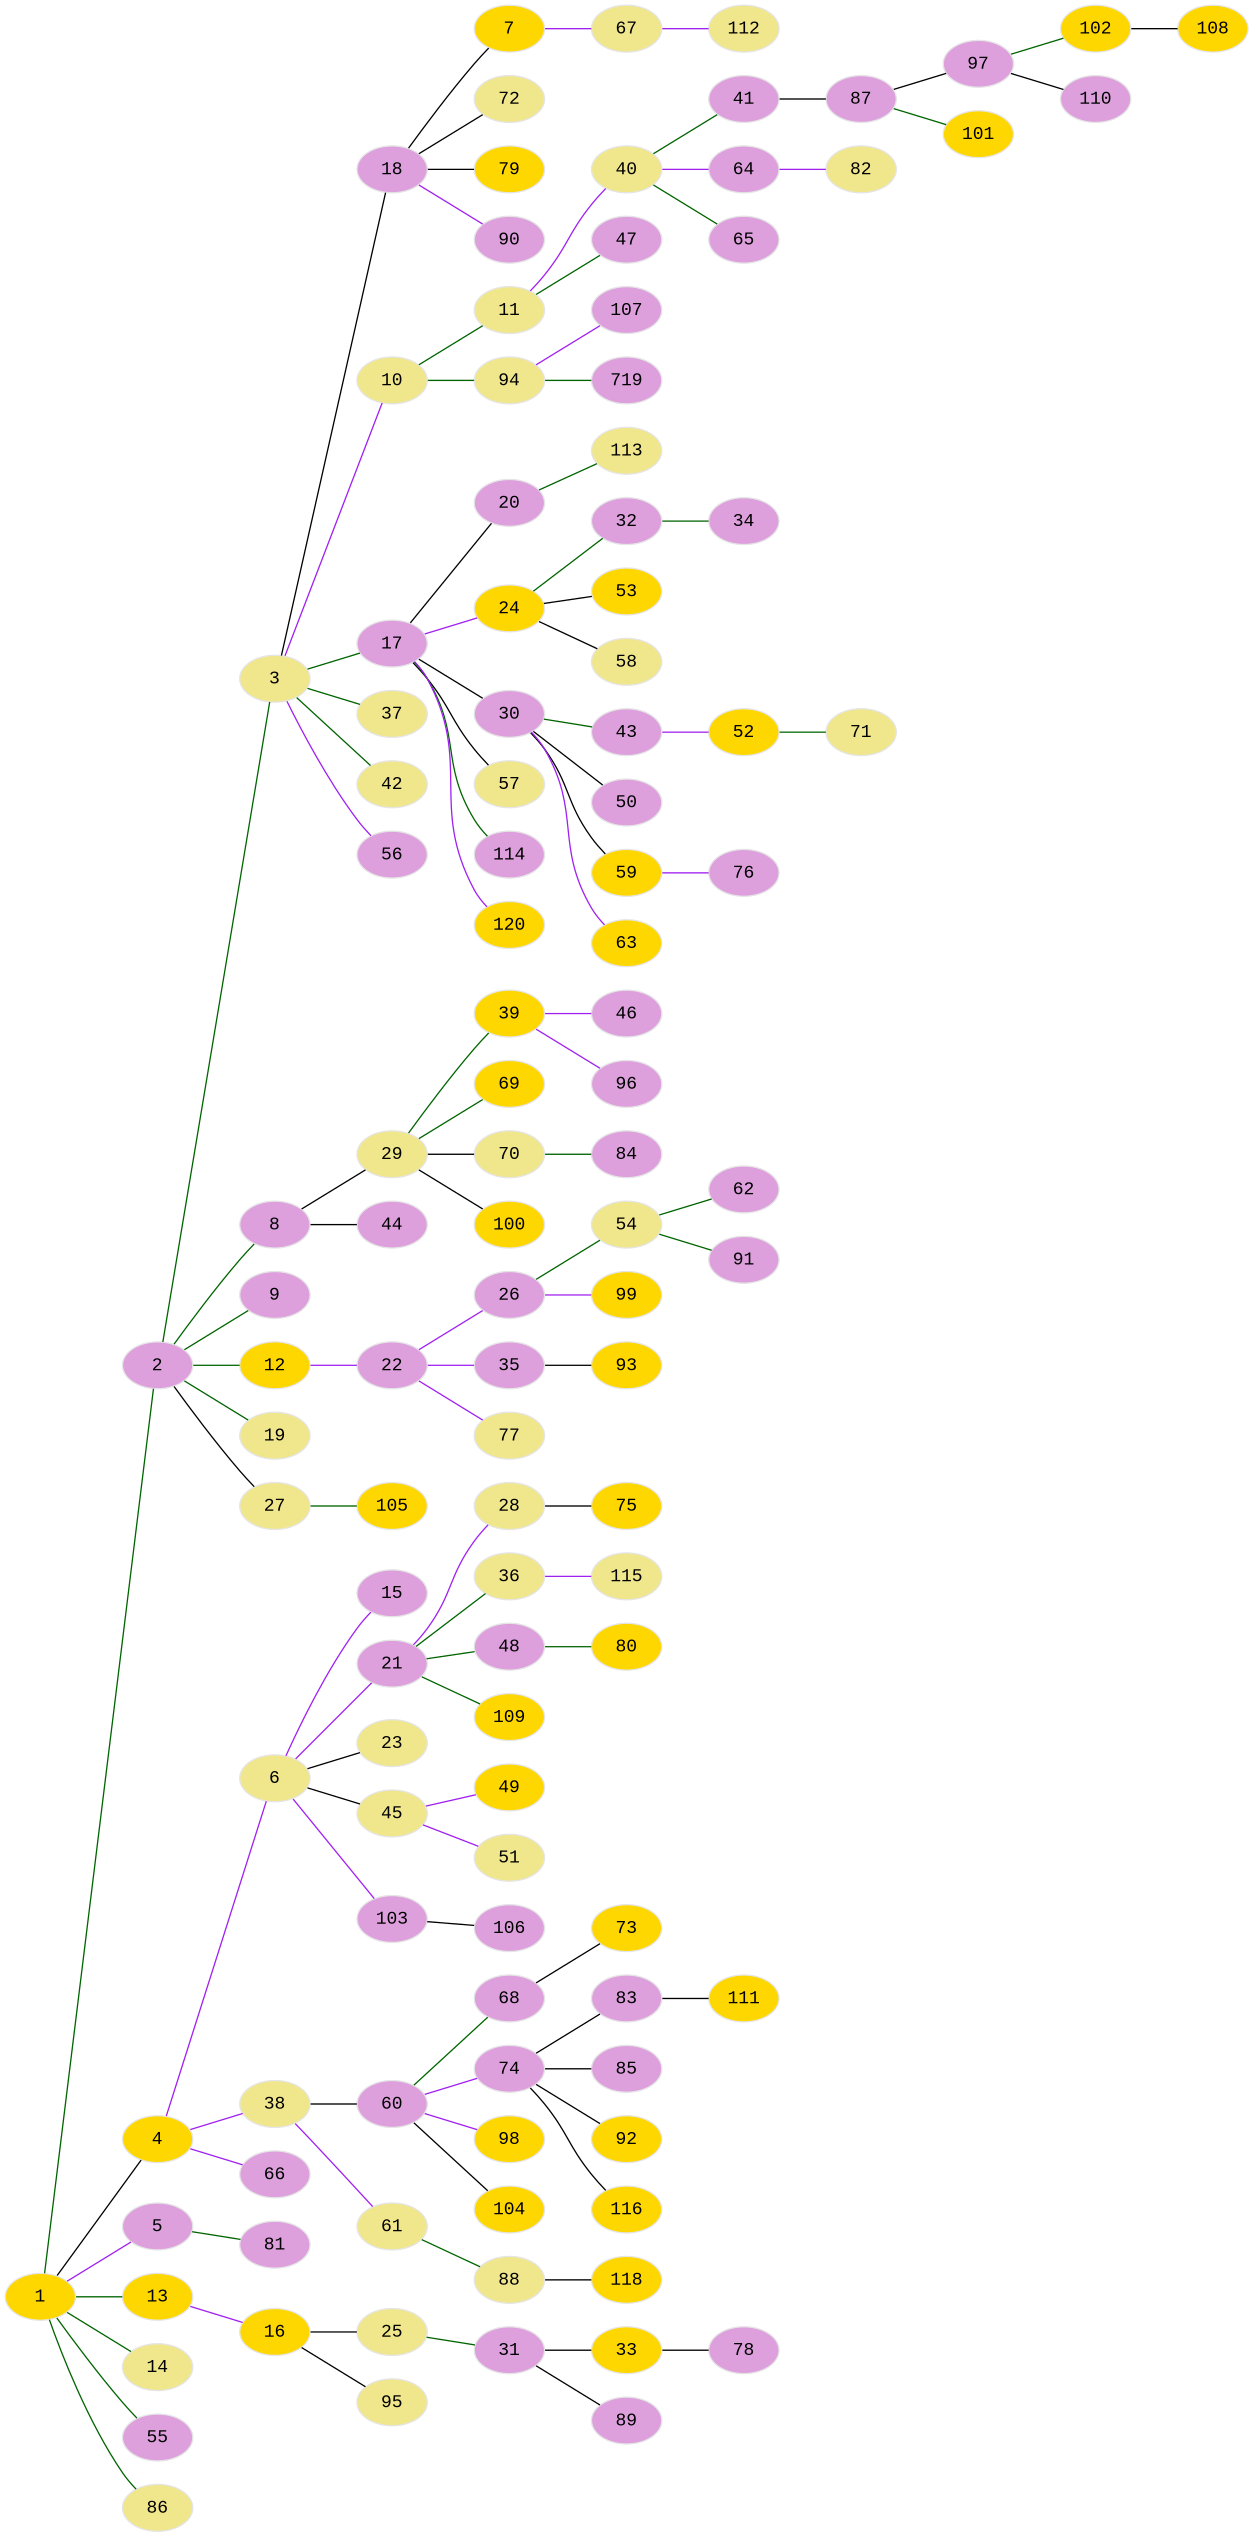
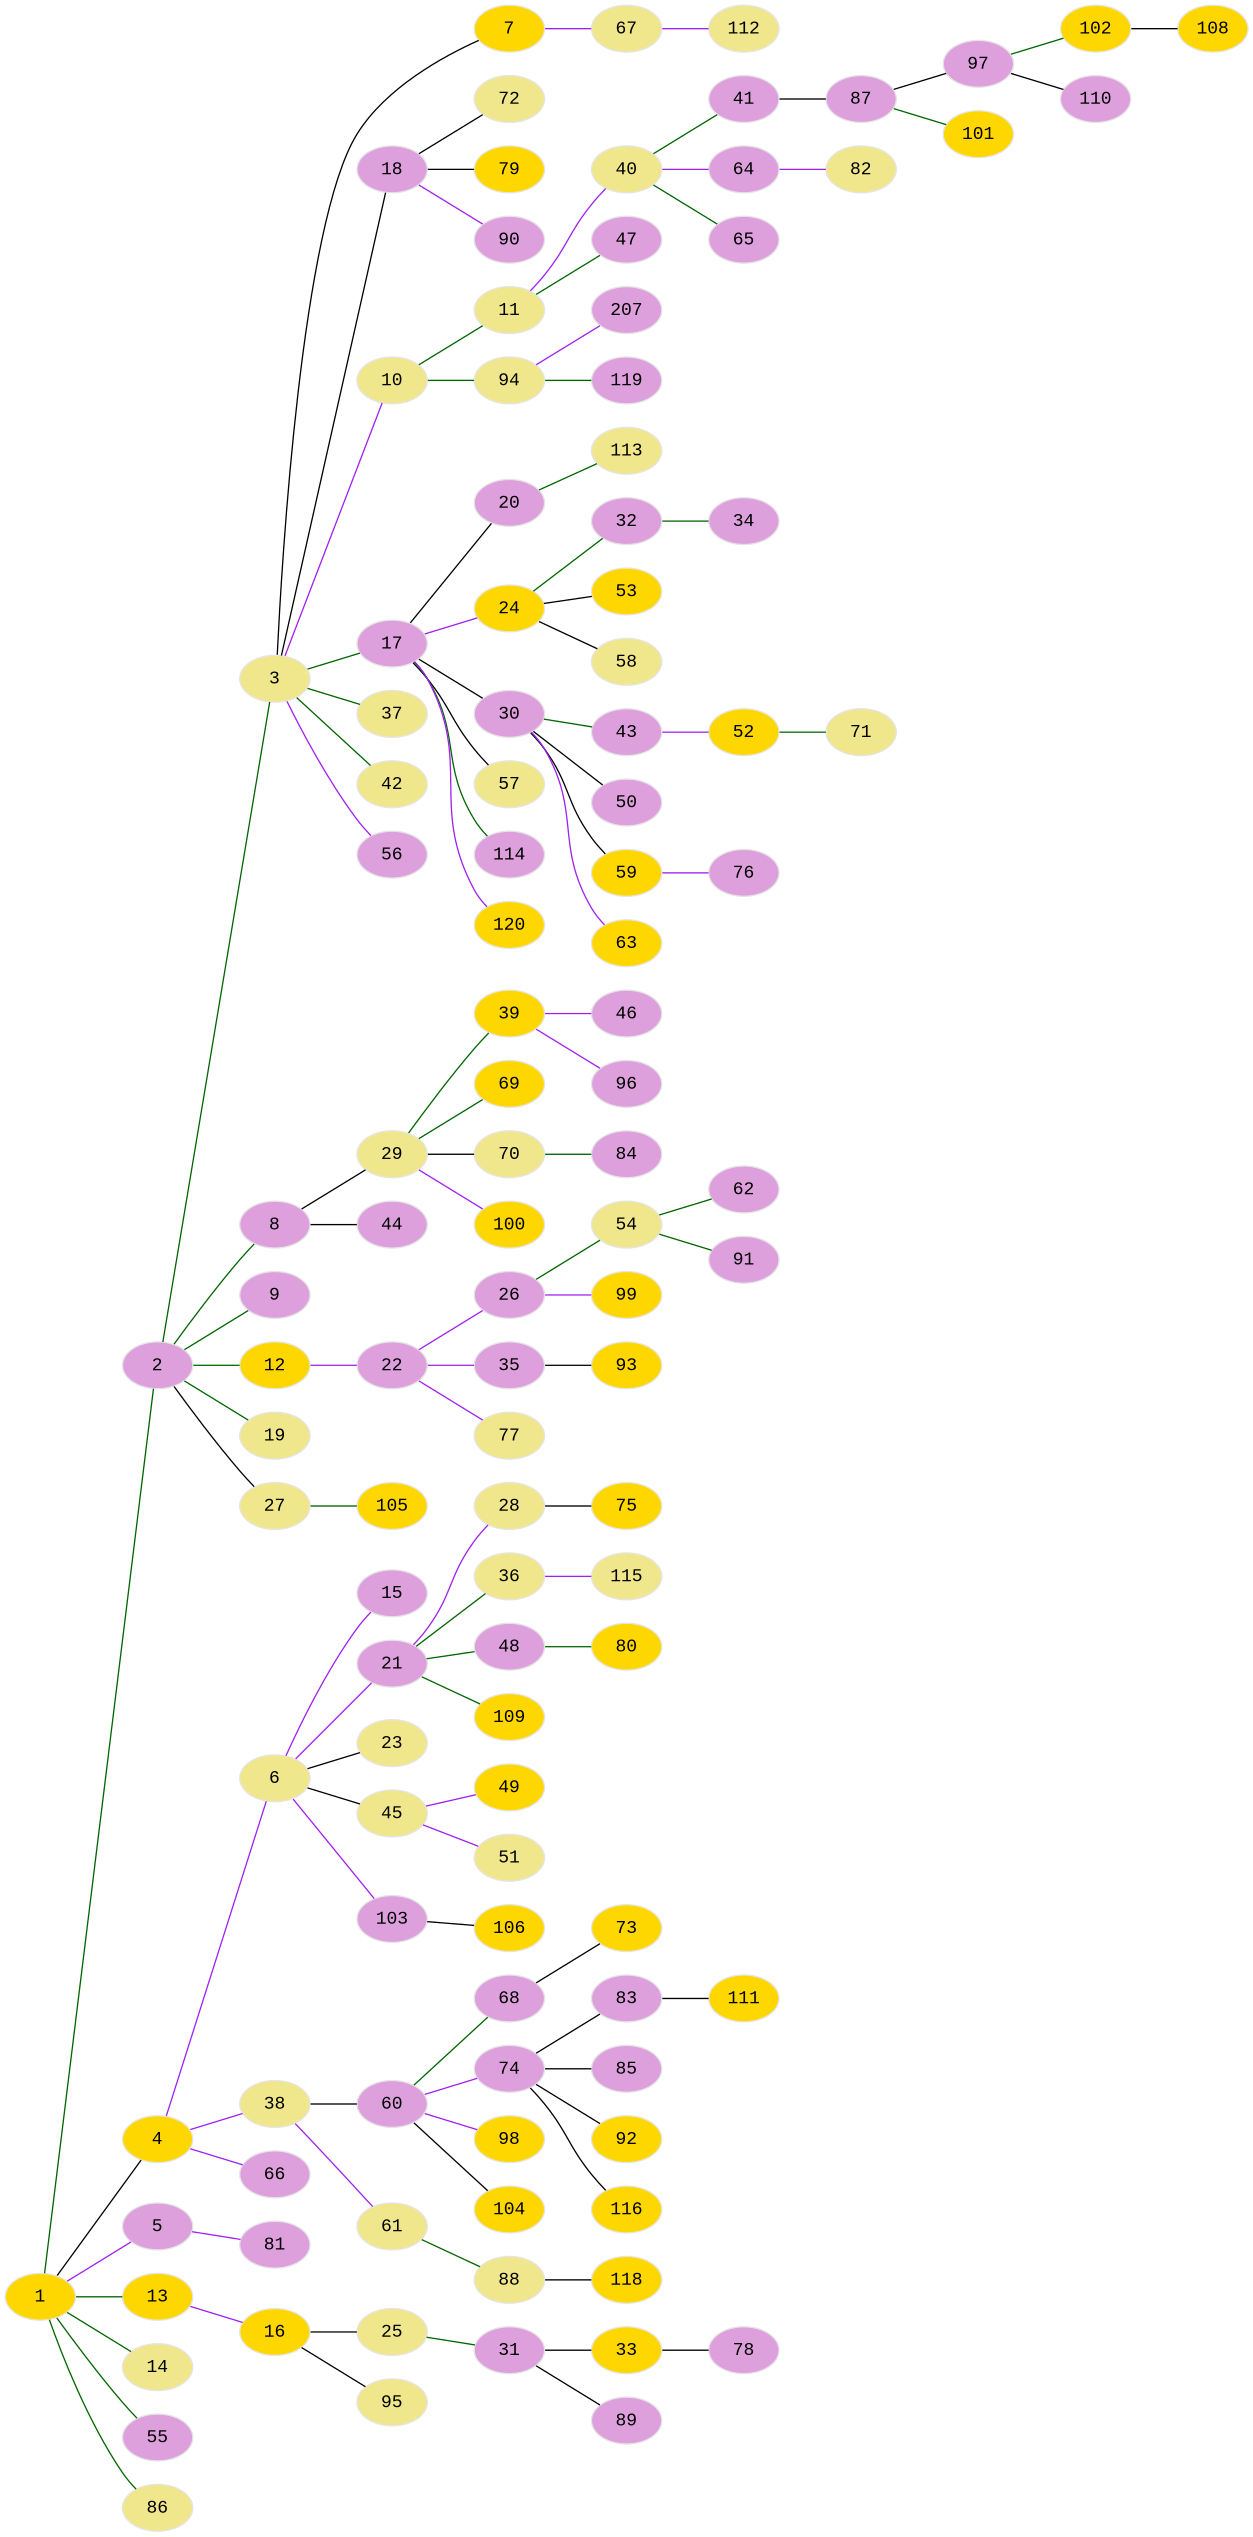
(447, 97) -> (309, 314)
(627, 310) -> (627, 310)
(627, 380) -> (627, 380)
(451, 1189) -> (451, 1189)
(509, 1928) -> (509, 1928)
(216, 2236) -> (216, 2236)
